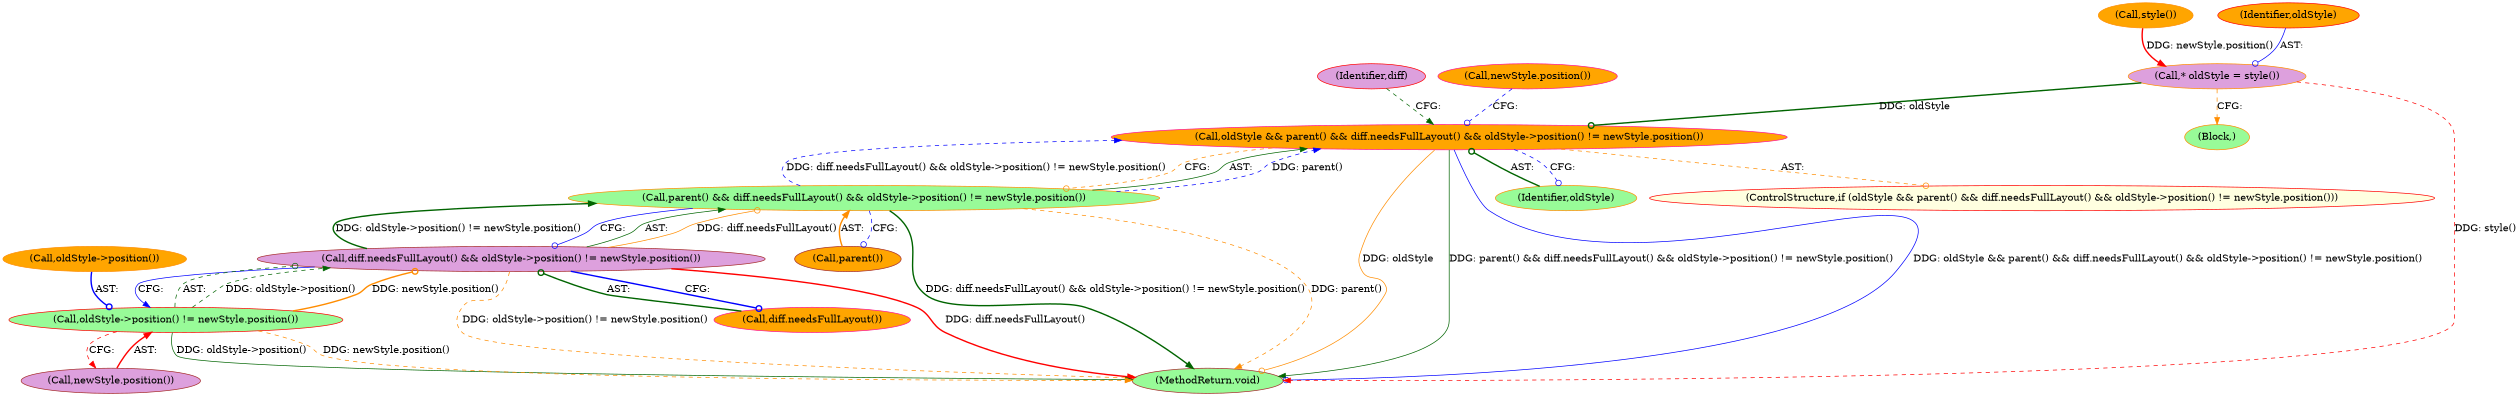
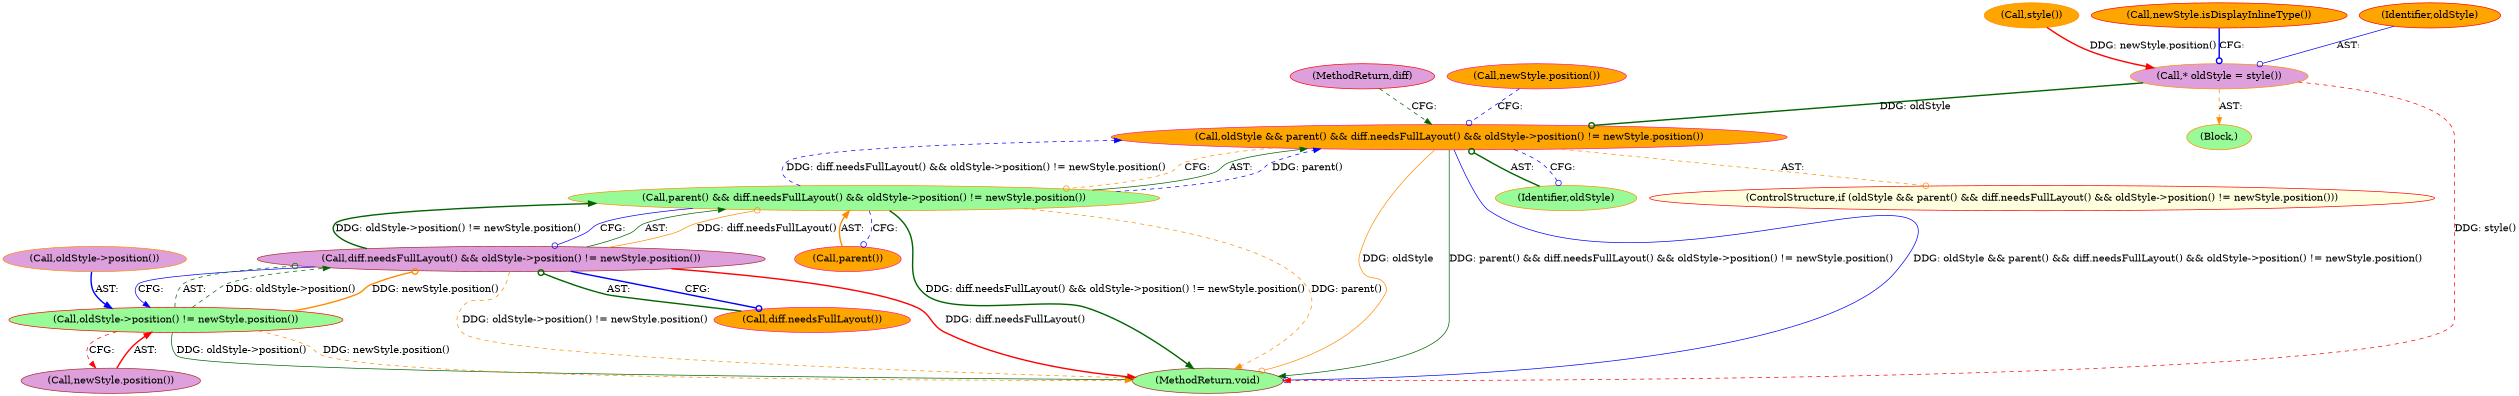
none -> (2219, 15)
(1372, 76) -> (1362, 76)
(2231, 107) -> (2233, 107)
(95, 259) -> (95, 259)
(848, 259) -> (848, 259)
(93, 291) -> (93, 290)
